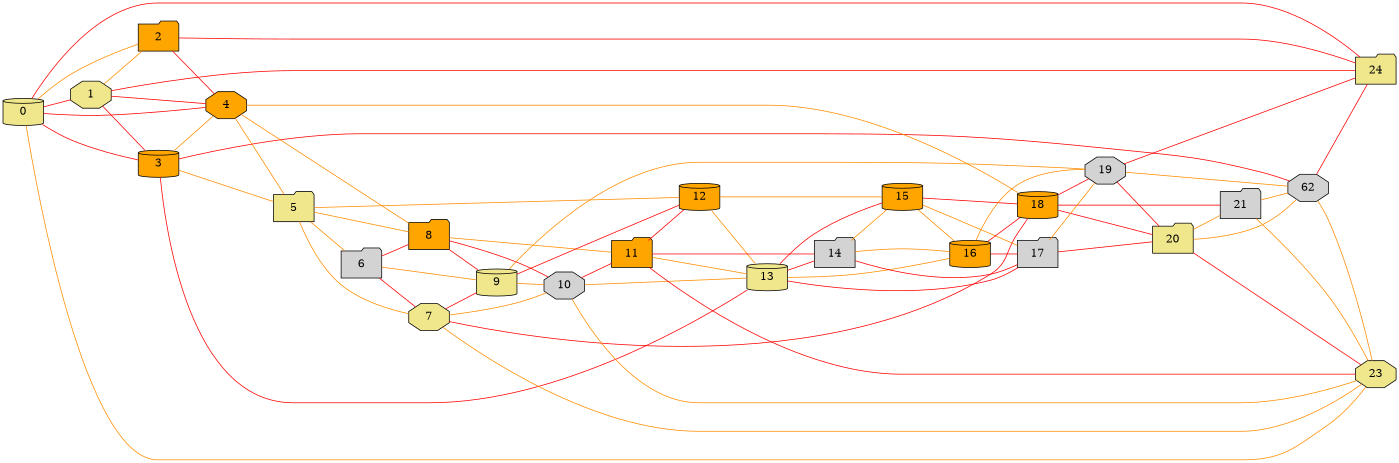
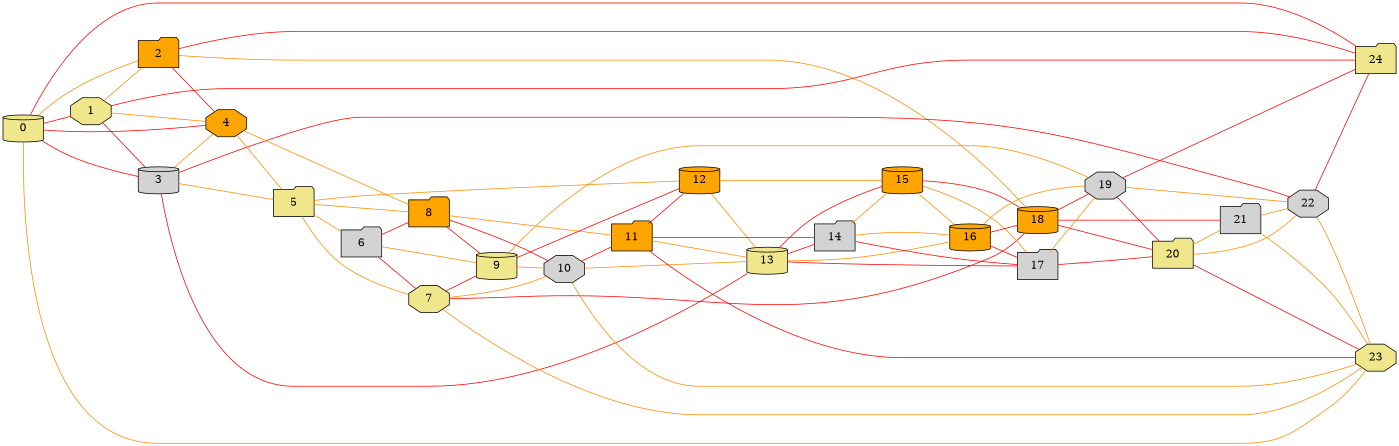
(159, 100) -> (159, 117)
(641, 105) -> (625, 60)
(159, 164) -> (159, 180)
(1308, 188) -> (1308, 204)
